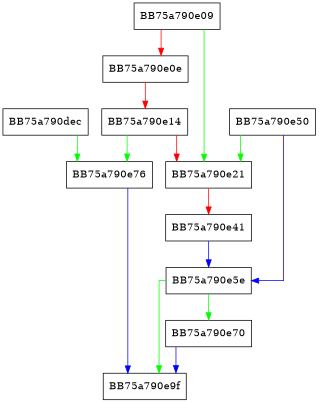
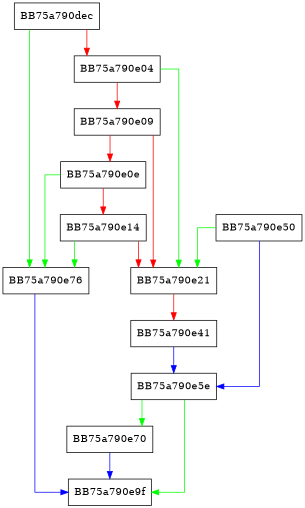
none -> (117, 69)
(204, 92) -> (153, 198)
none -> (45, 210)
